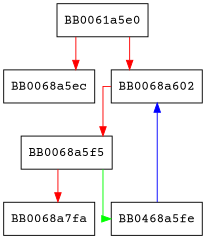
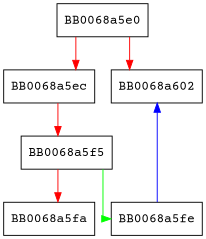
(103, 20) -> (103, 20)
(103, 103) -> (58, 115)
(49, 219) -> (49, 219)
(157, 219) -> (157, 219)
